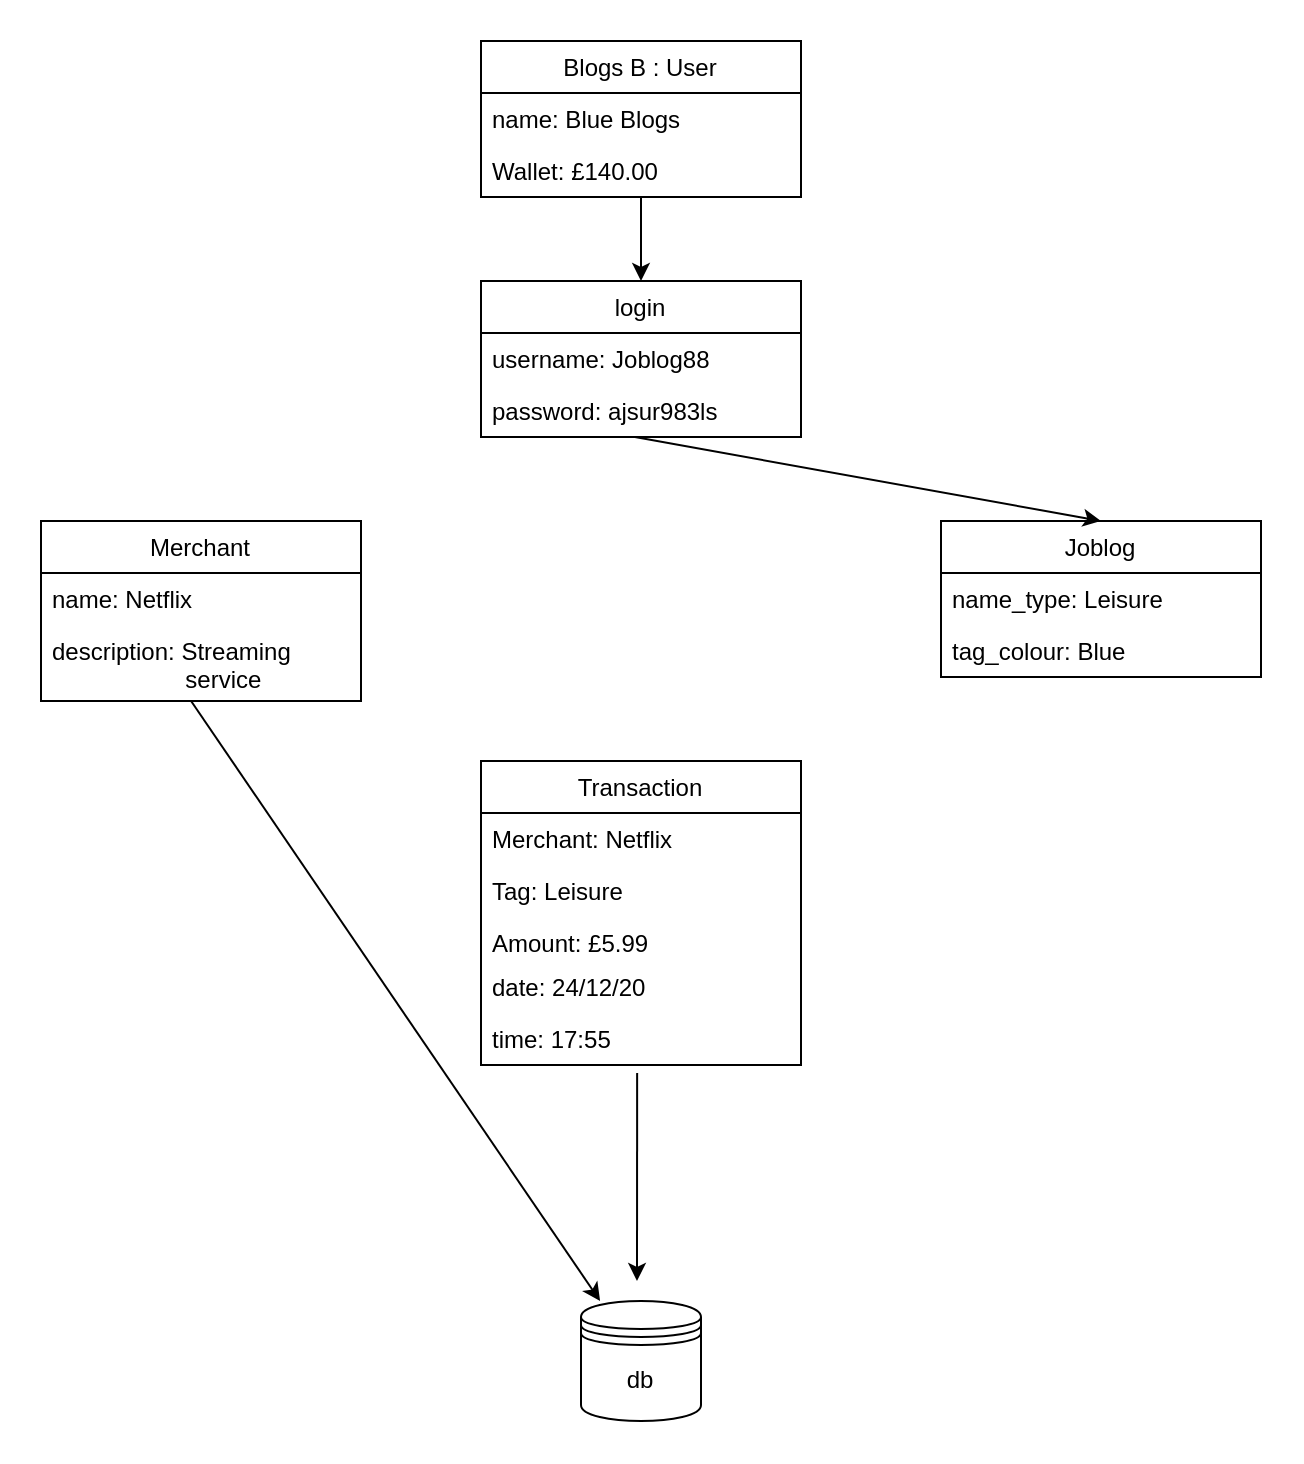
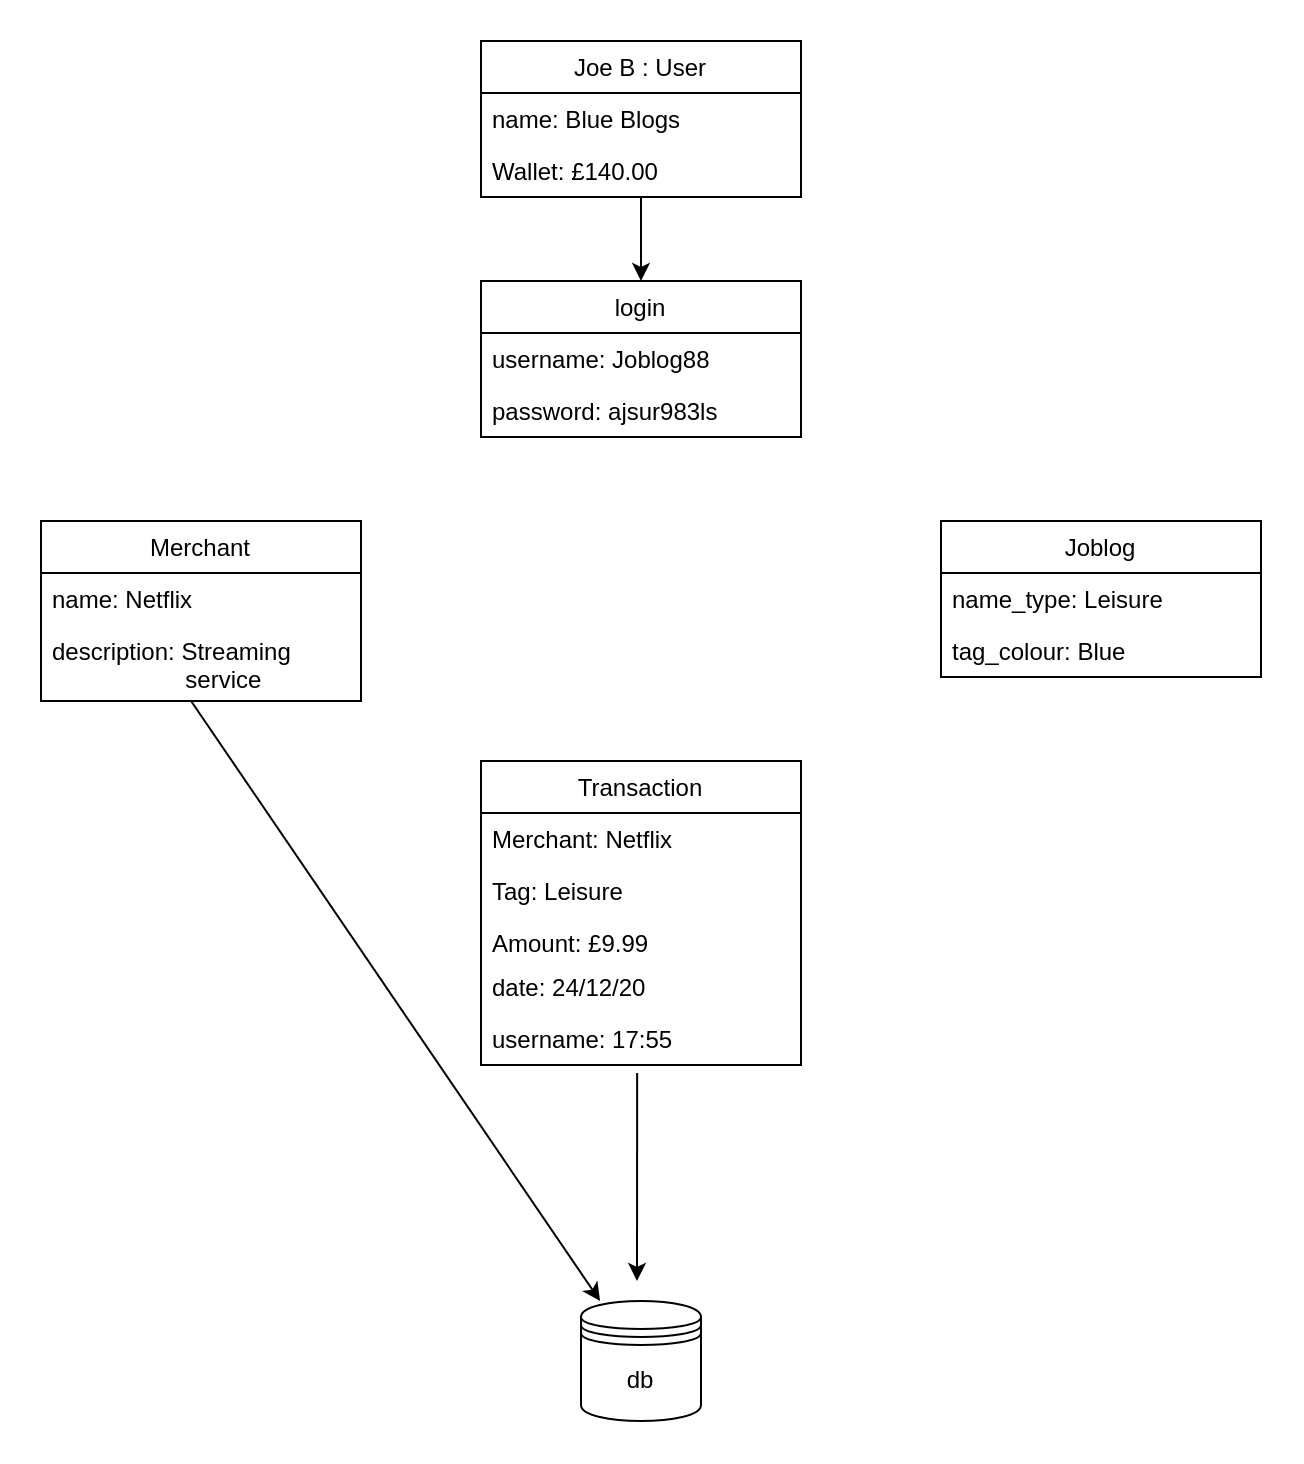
(640, 68) -> (640, 68)
(861, 478) -> none
(570, 944) -> (570, 944)
(553, 1040) -> (583, 1040)
